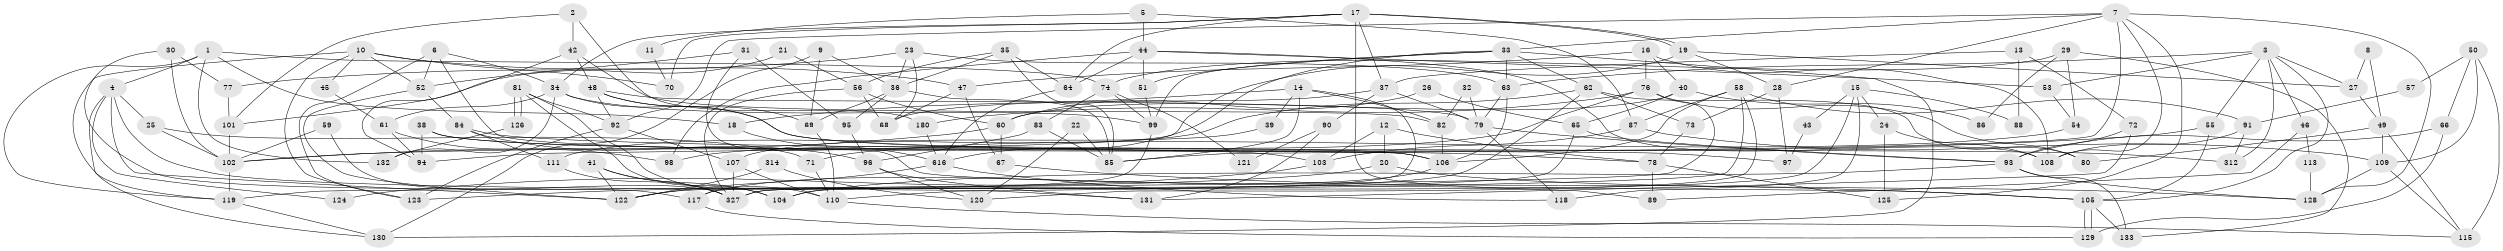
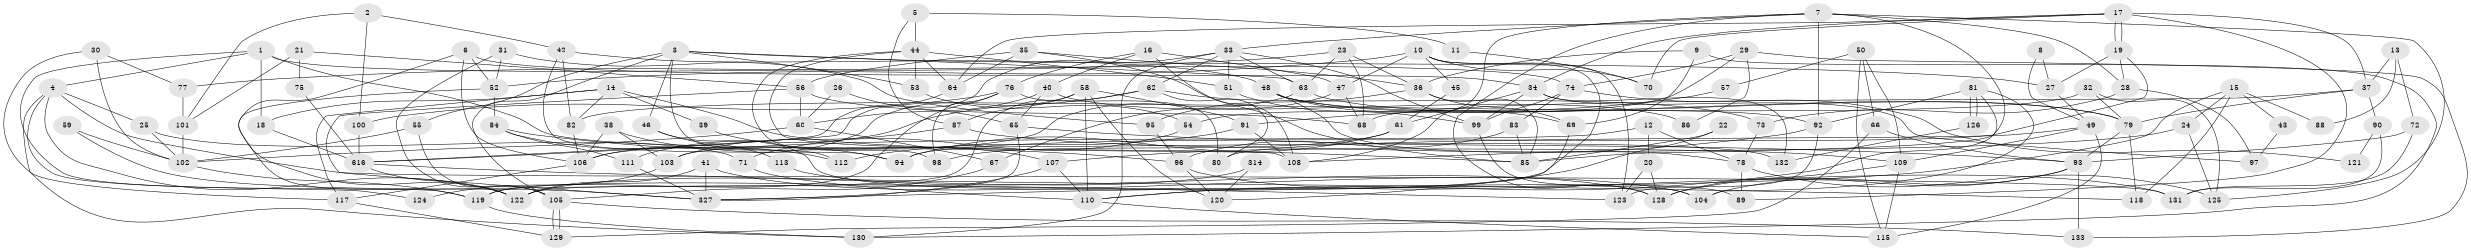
none -> (300, 88)
none -> (2206, 118)
(923, 126) -> (359, 126)
(2231, 163) -> (841, 163)
